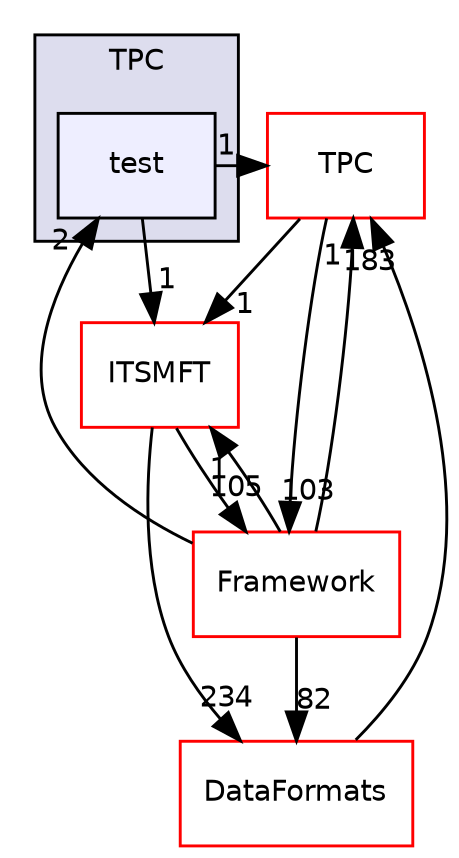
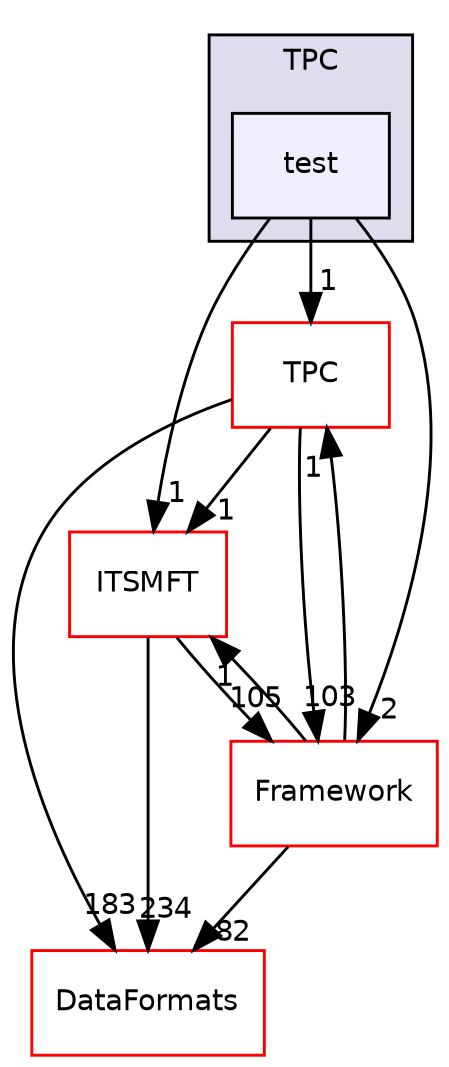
(53, 422) -> (430, 461)
(446, 501) -> (17, 617)
